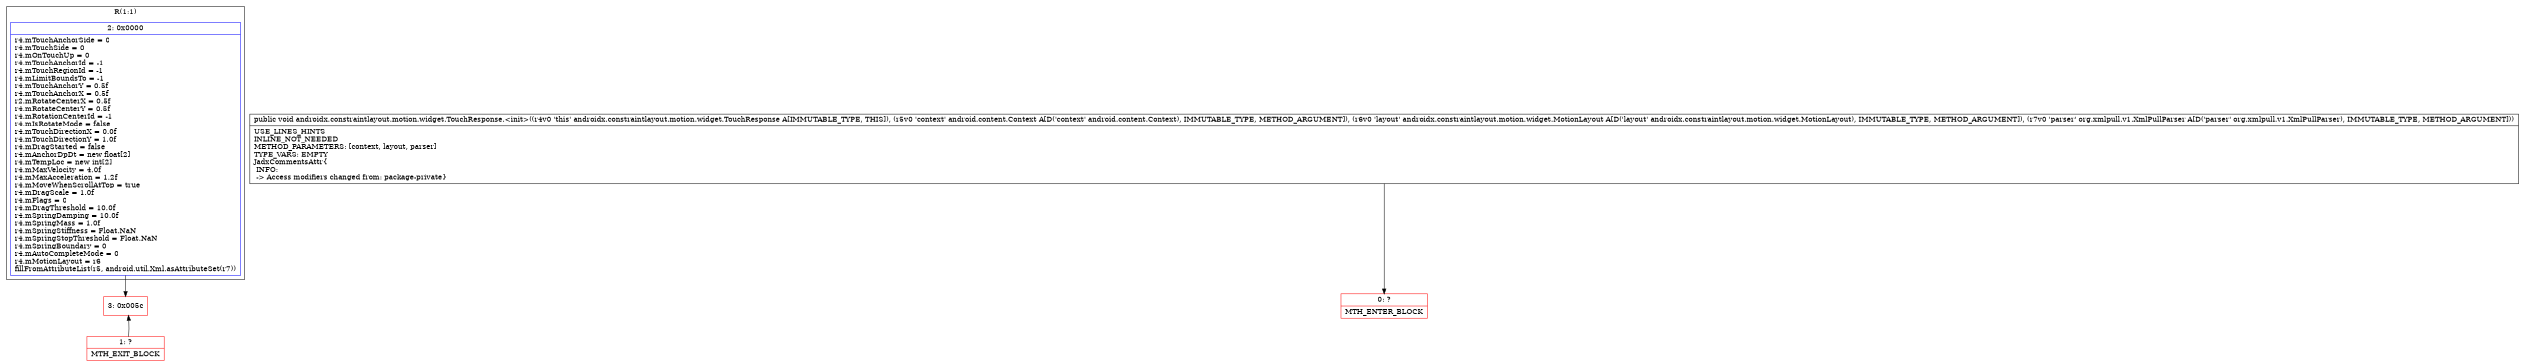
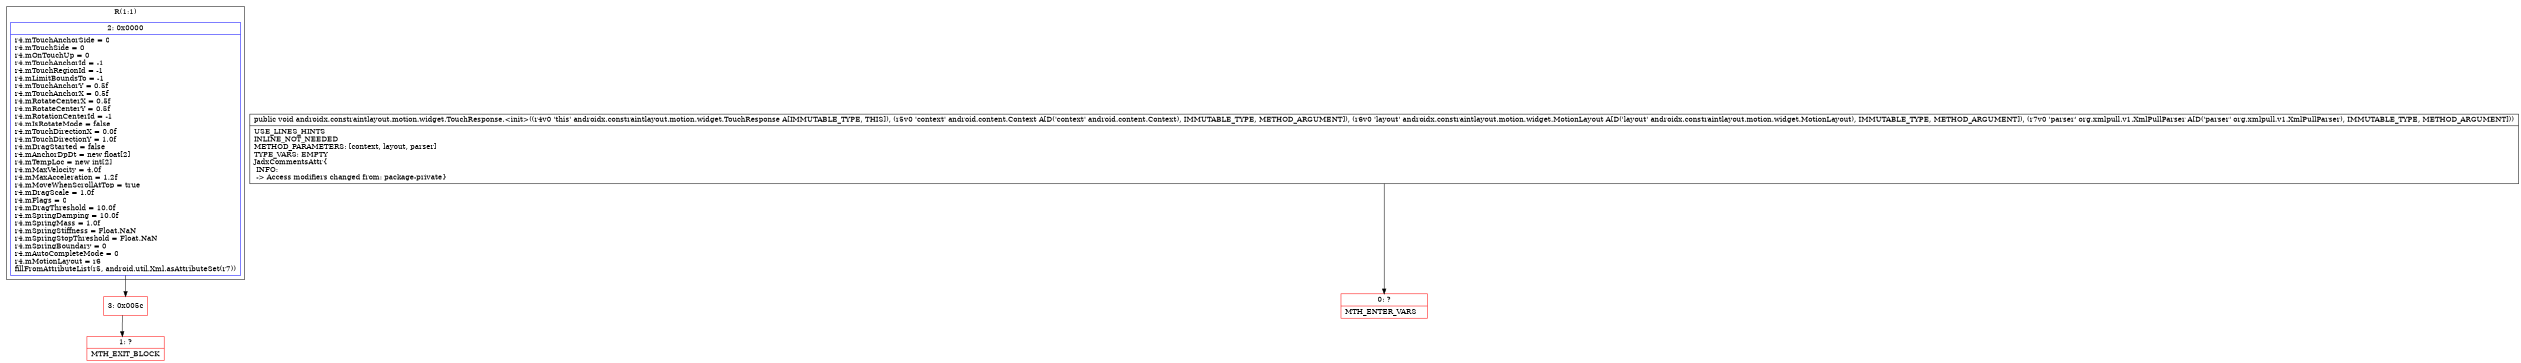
(63, 101) -> (63, 101)
(1384, 312) -> (1381, 312)
(129, 329) -> (122, 323)
